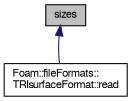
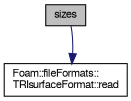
(59, 50) -> (73, 39)
